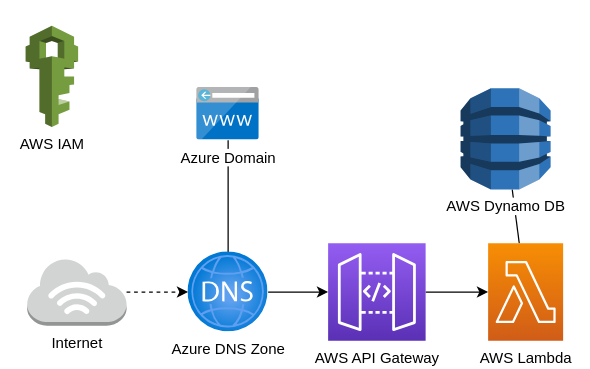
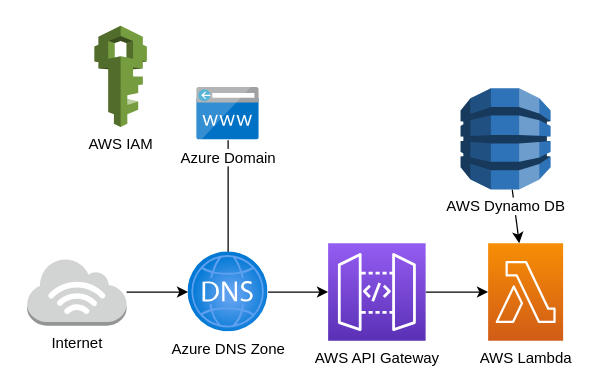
(52, 76) -> (121, 76)
(518, 236) -> (518, 233)
(154, 292) -> (154, 292)
